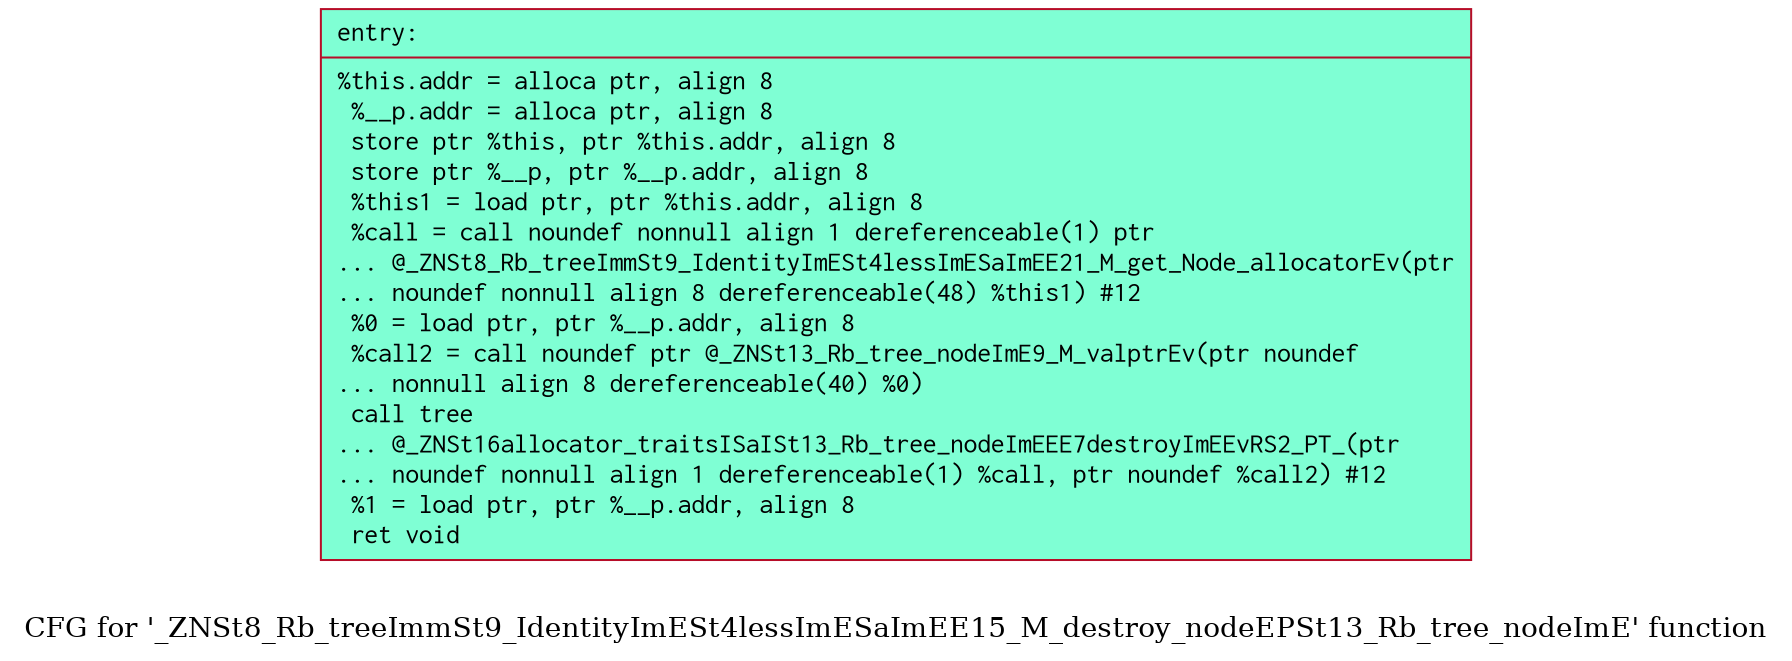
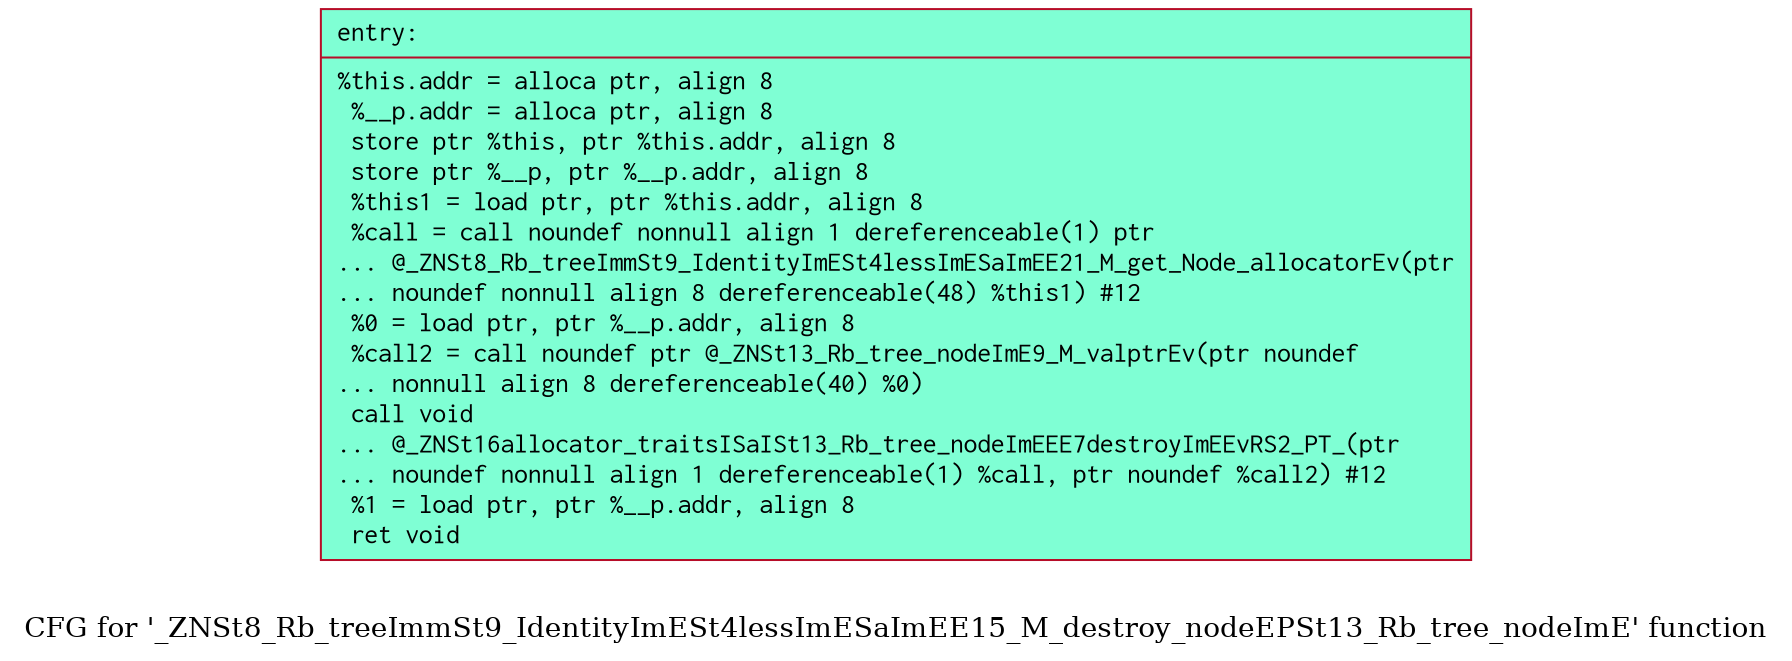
(406, 414) -> (406, 414)
